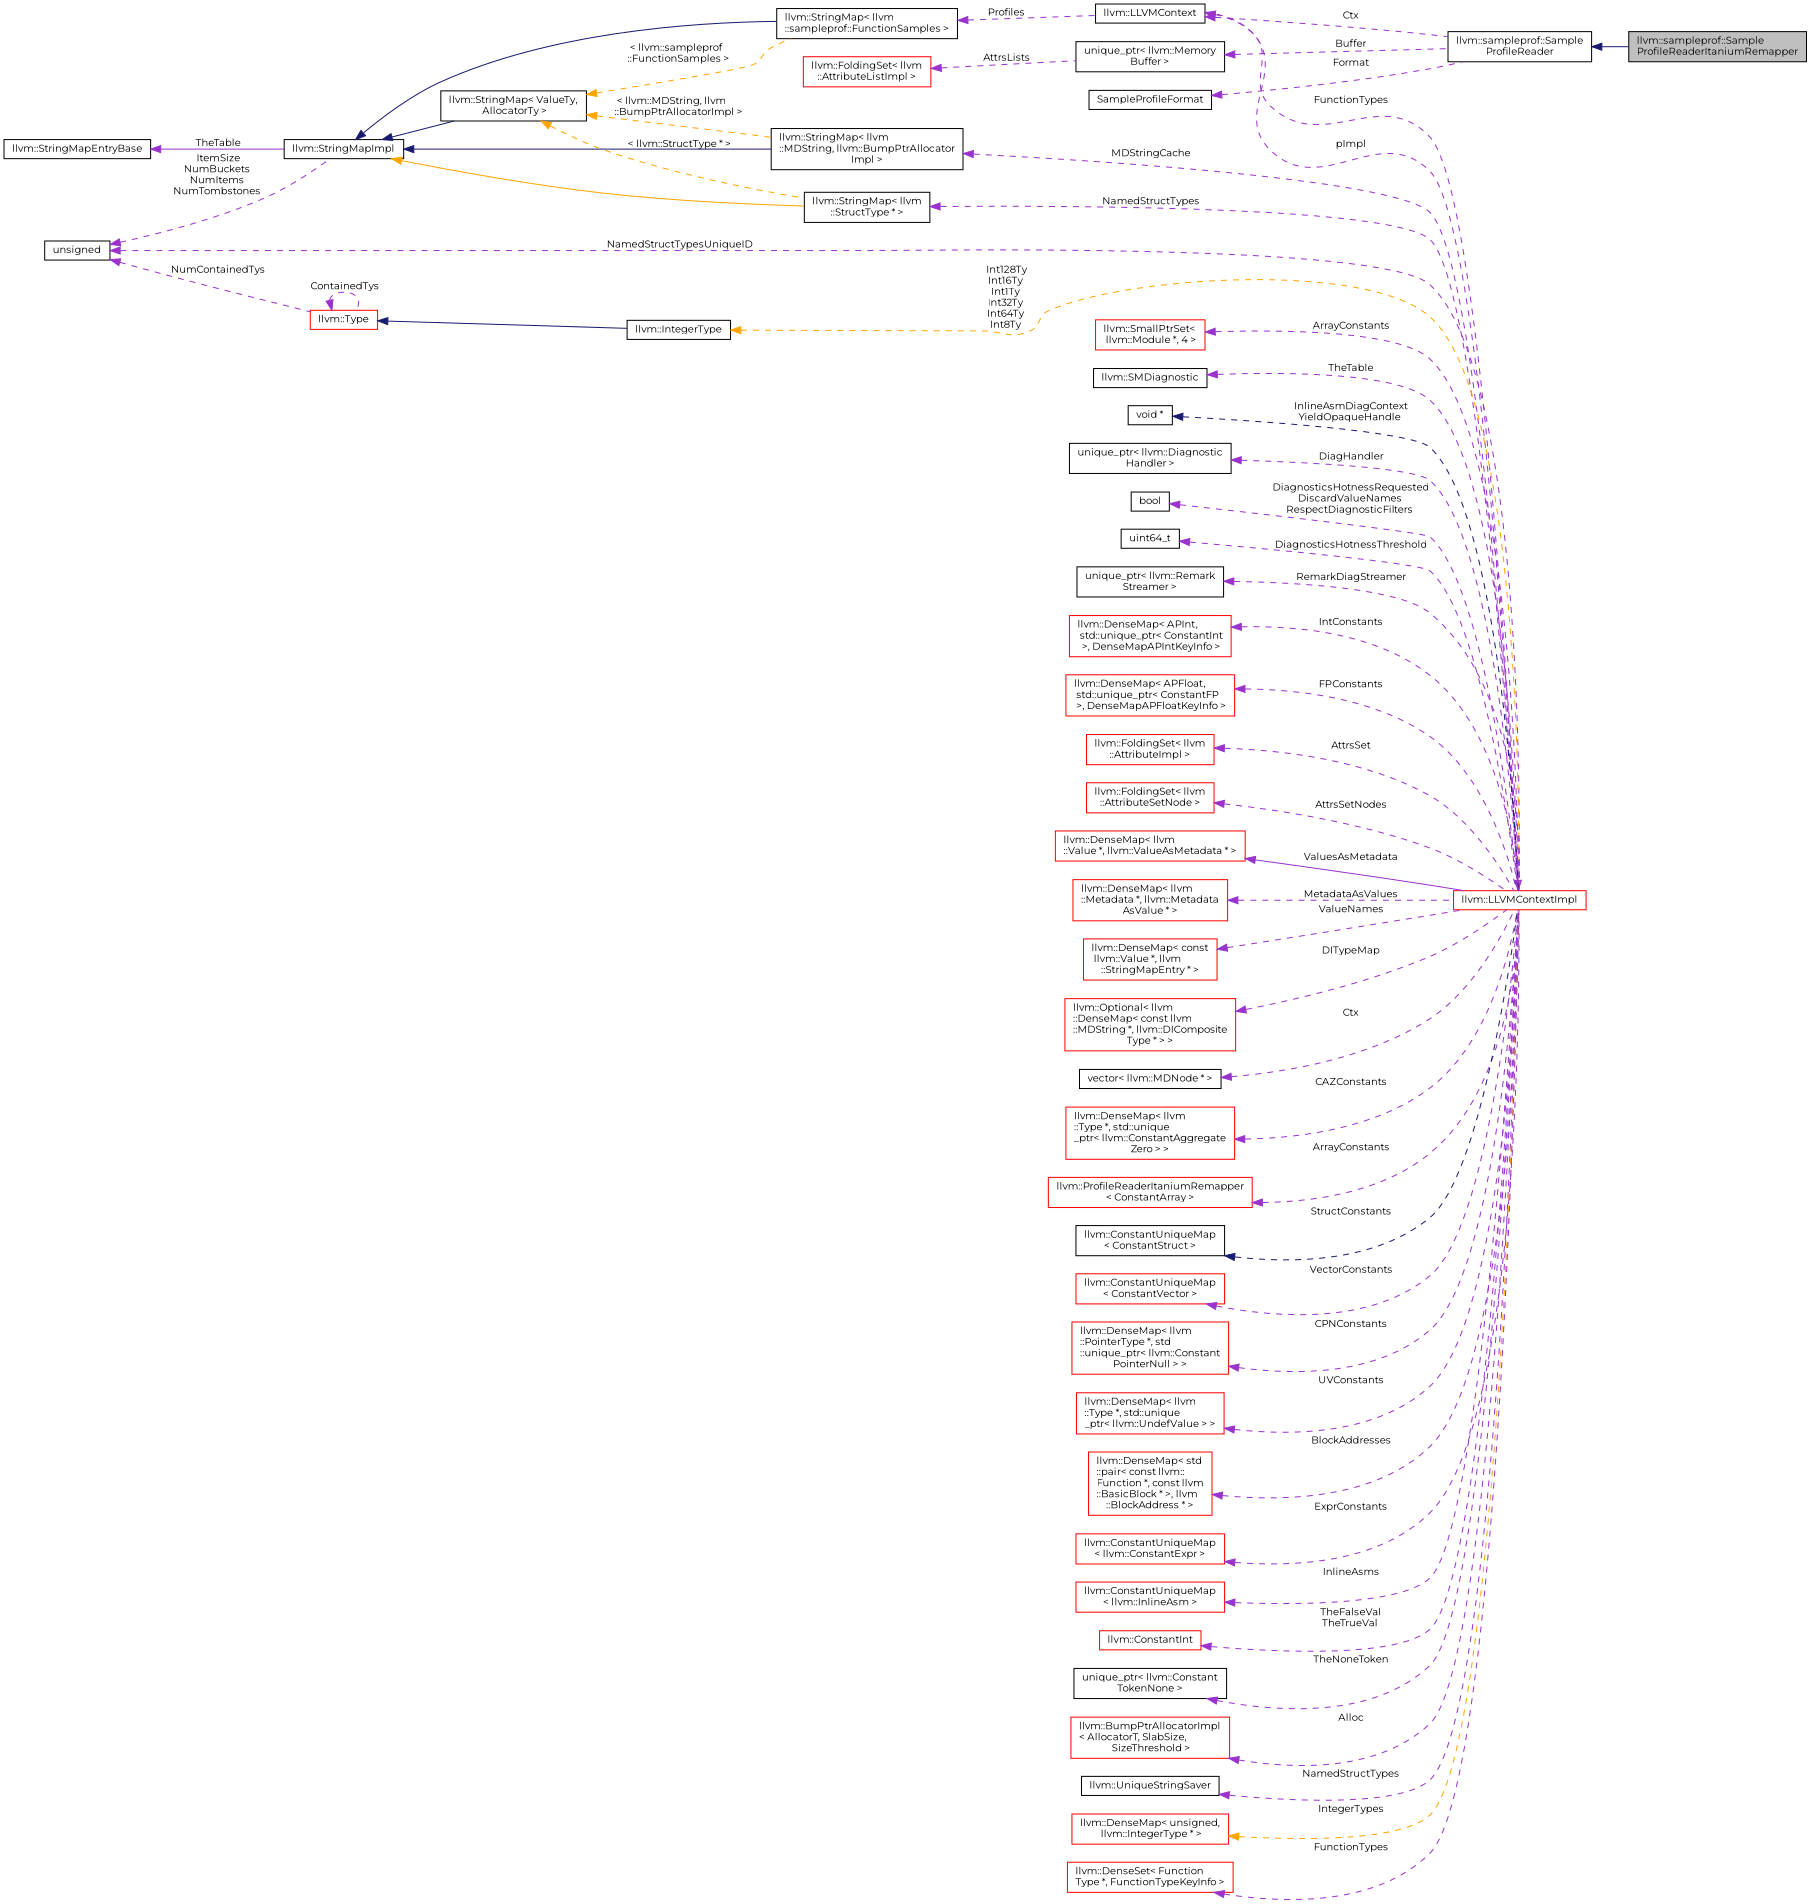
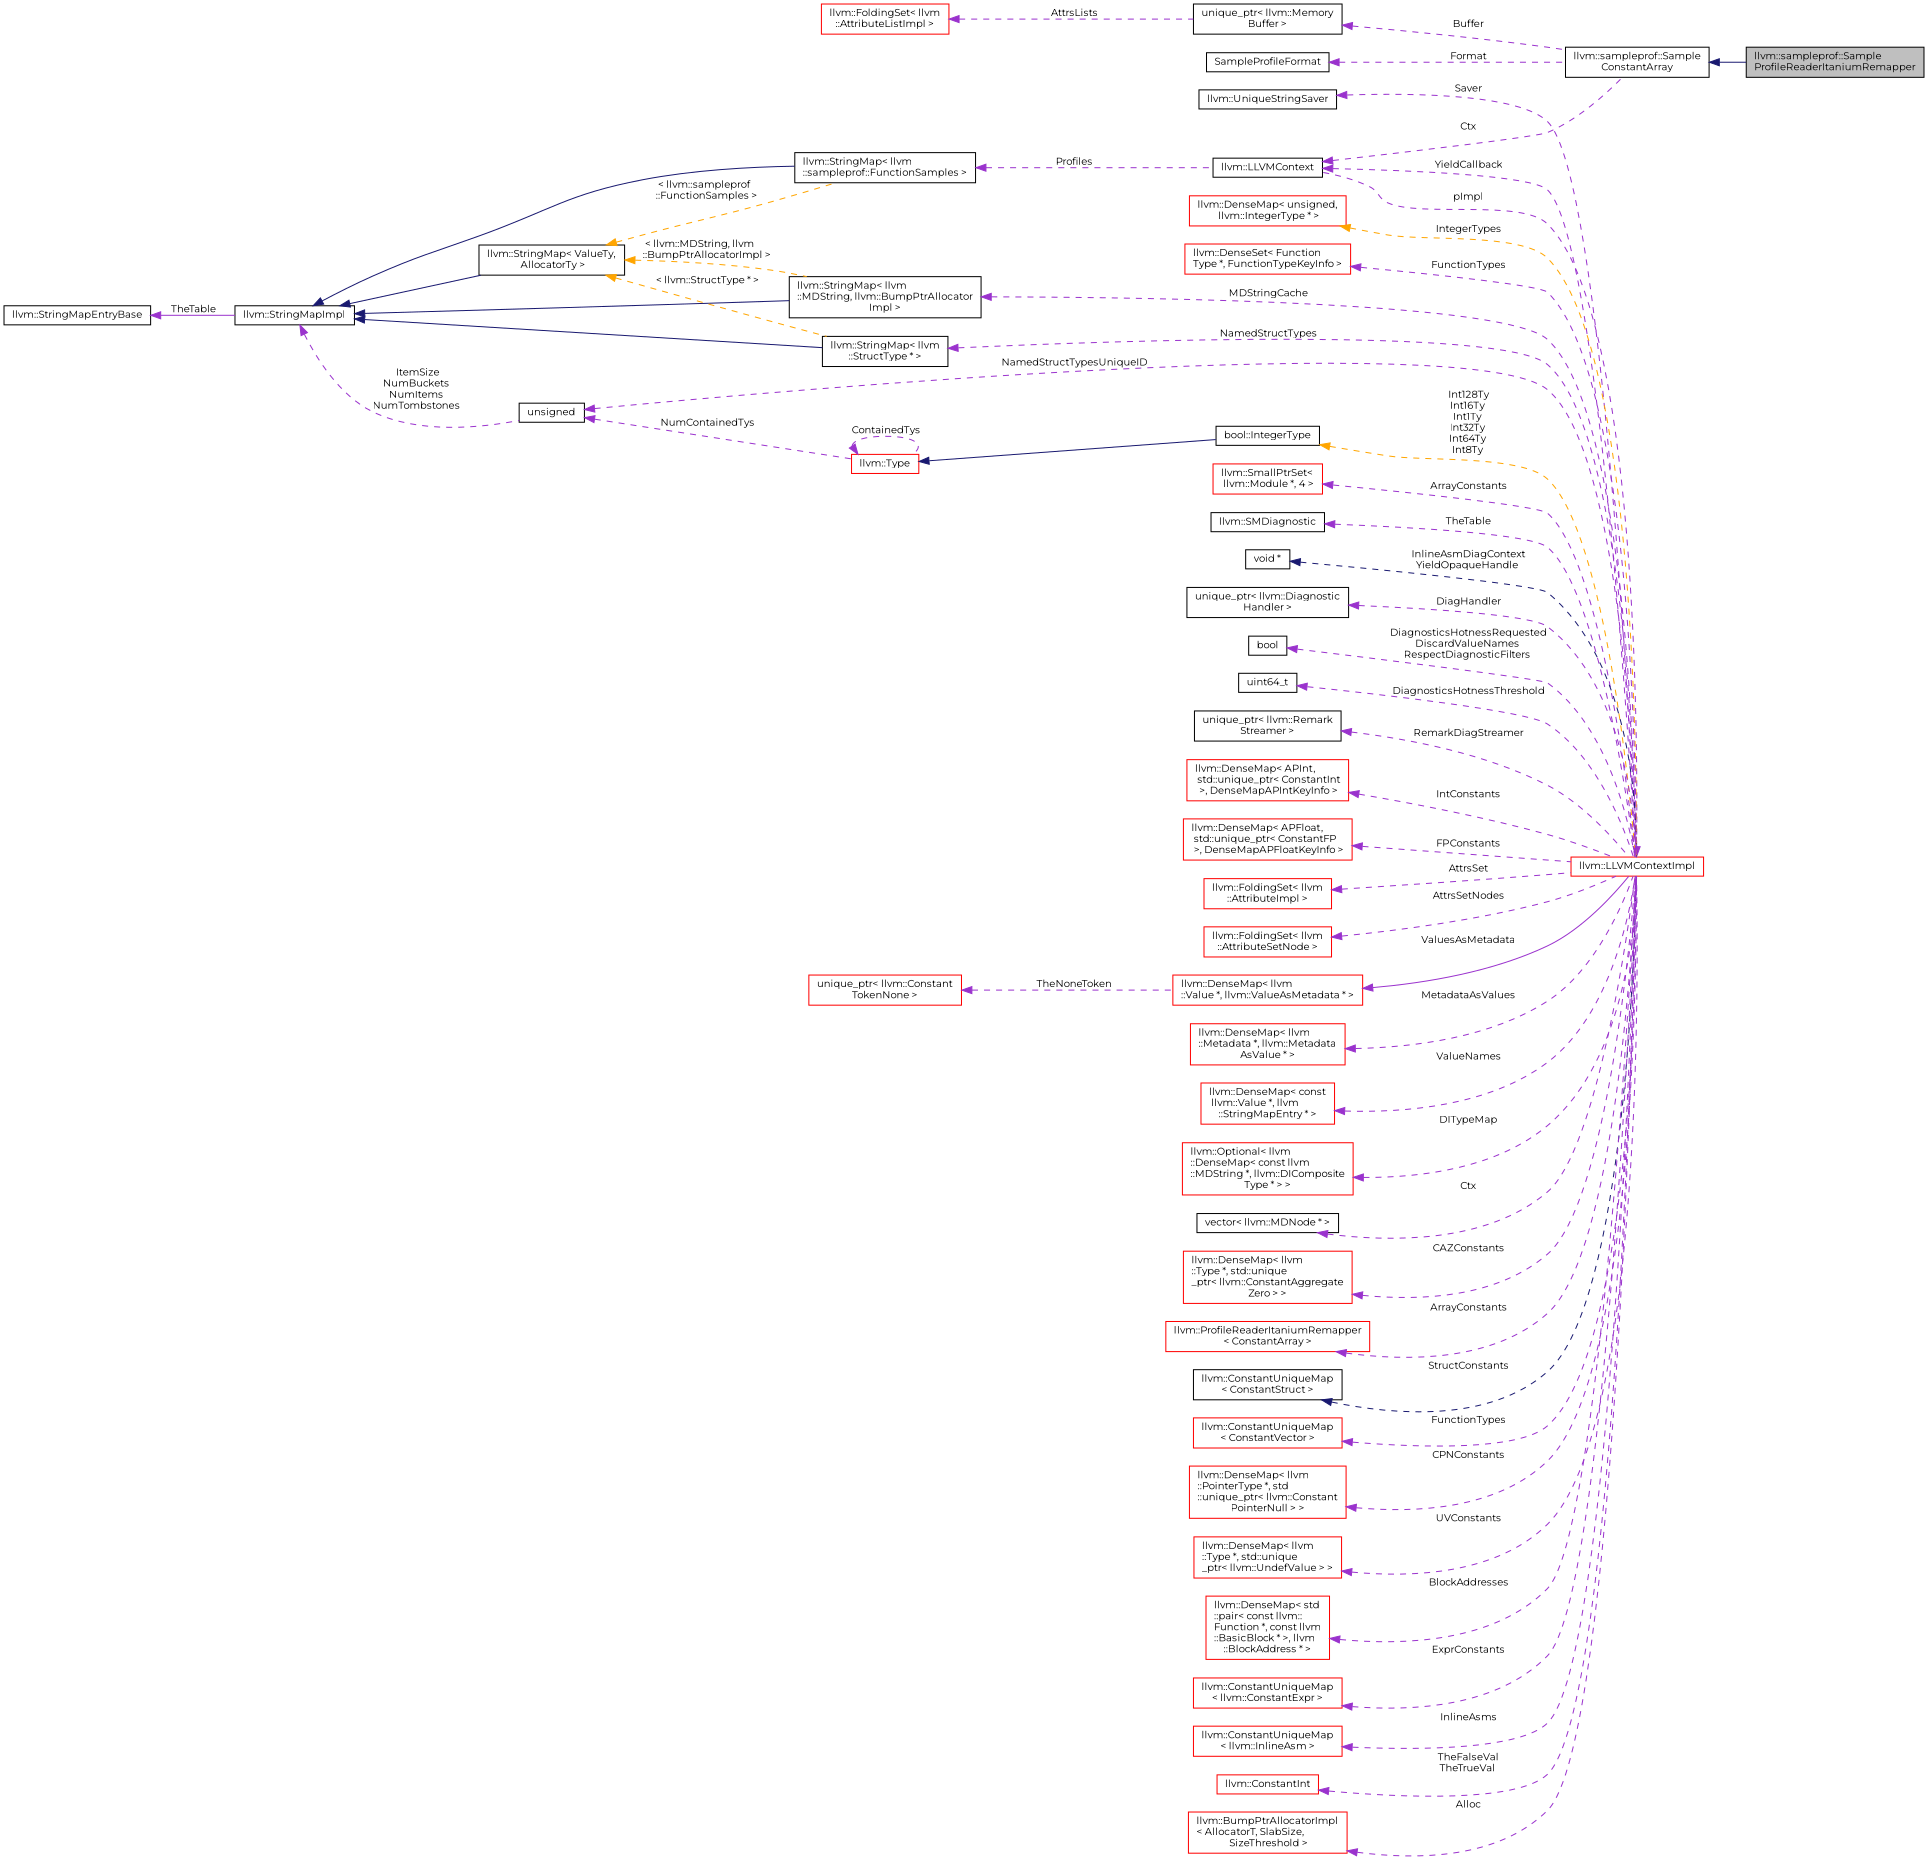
(1520, 47) -> (1637, 62)
(1350, 100) -> (1468, 165)
(602, 193) -> (594, 334)
(230, 212) -> (393, 419)
(679, 330) -> (1268, 436)
(1350, 1270) -> (1468, 1420)
(1469, 1525) -> (1072, 990)
(1150, 1684) -> (885, 990)
(1350, 1774) -> (1468, 89)
